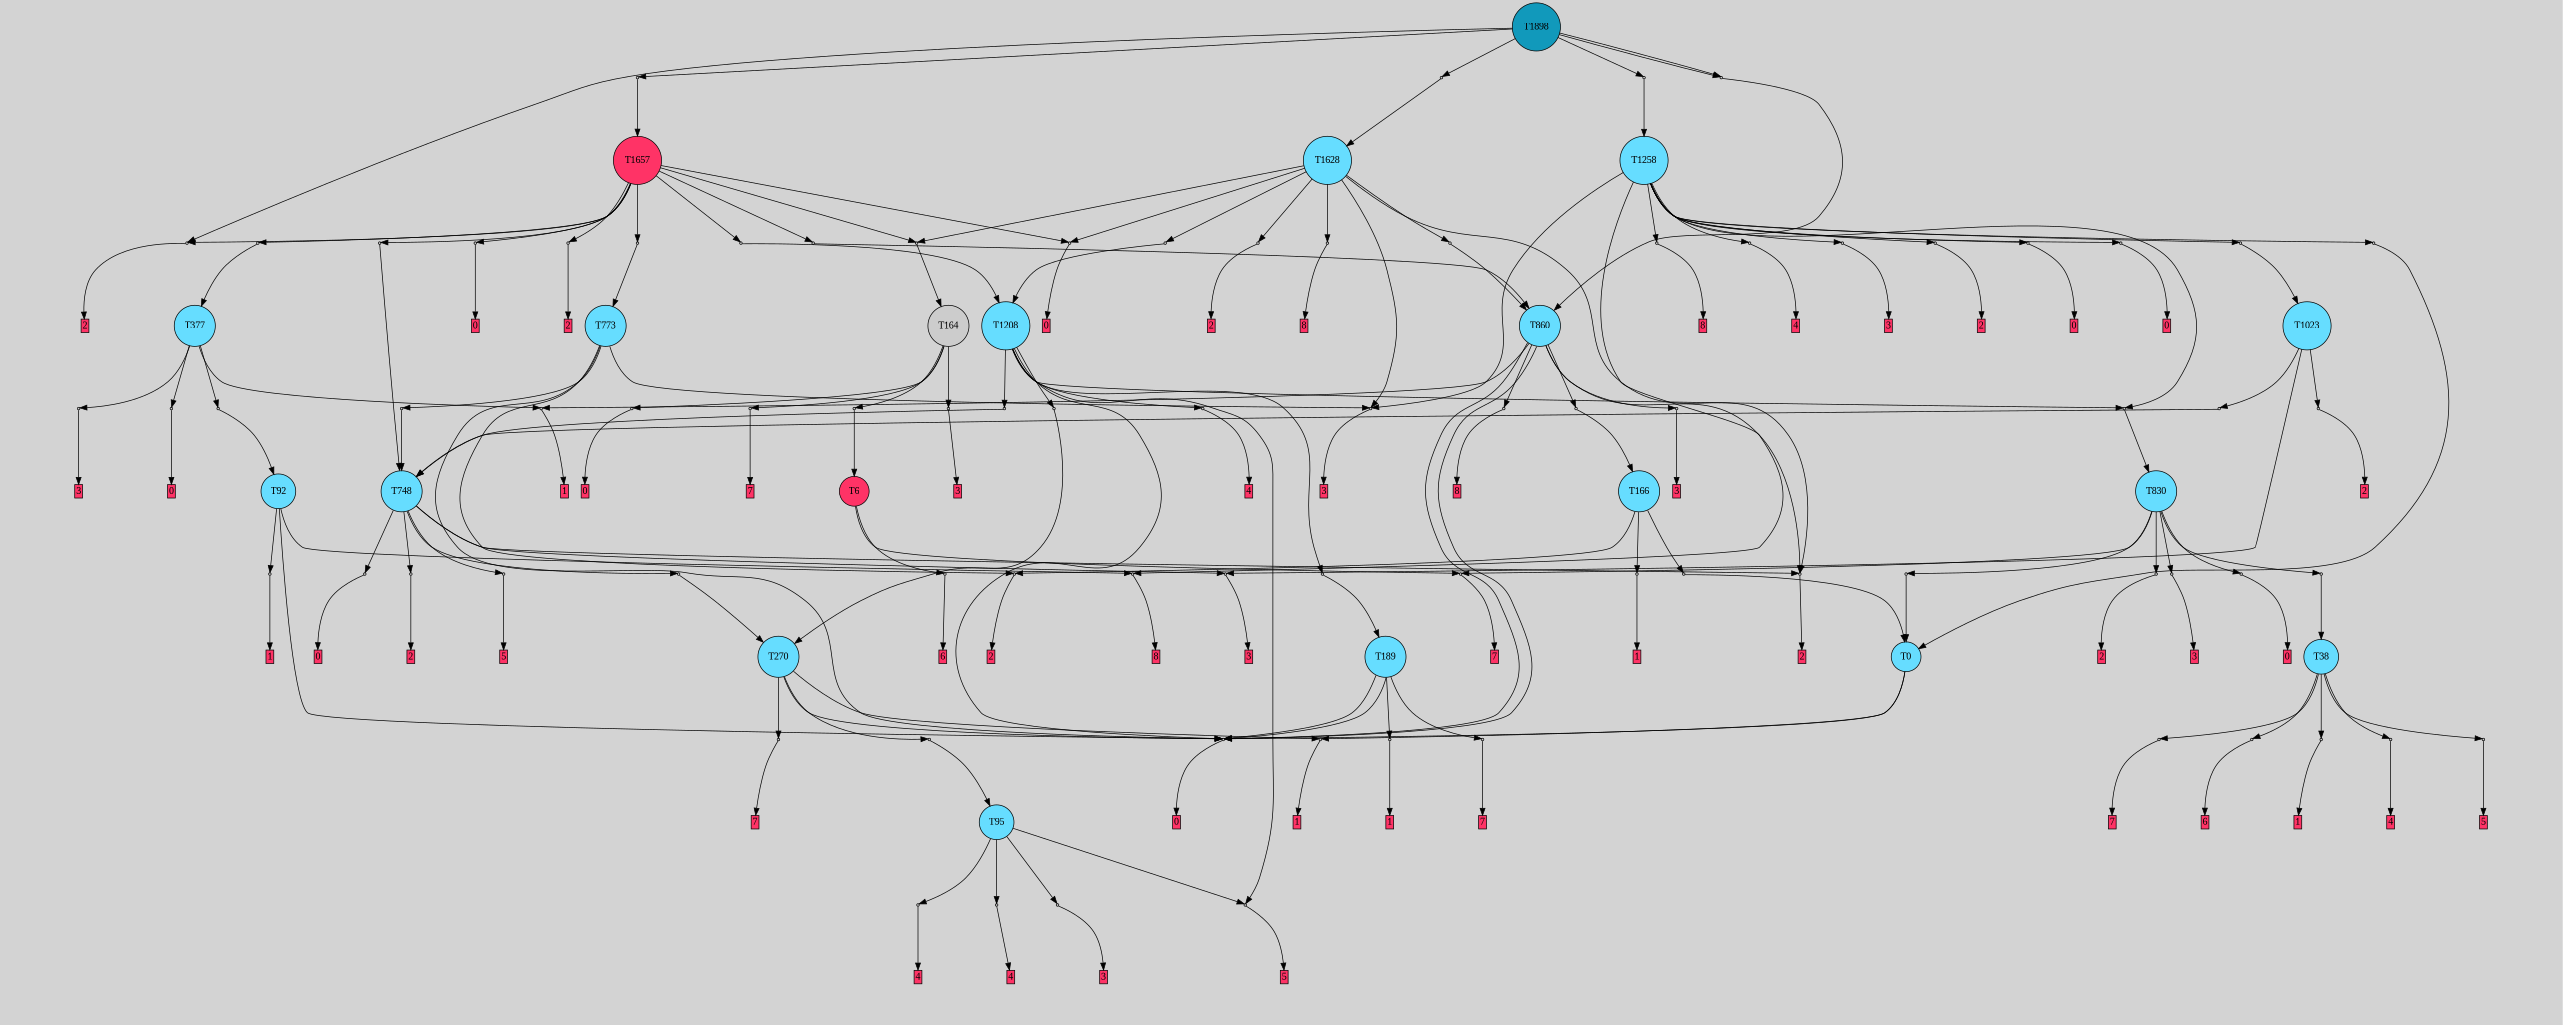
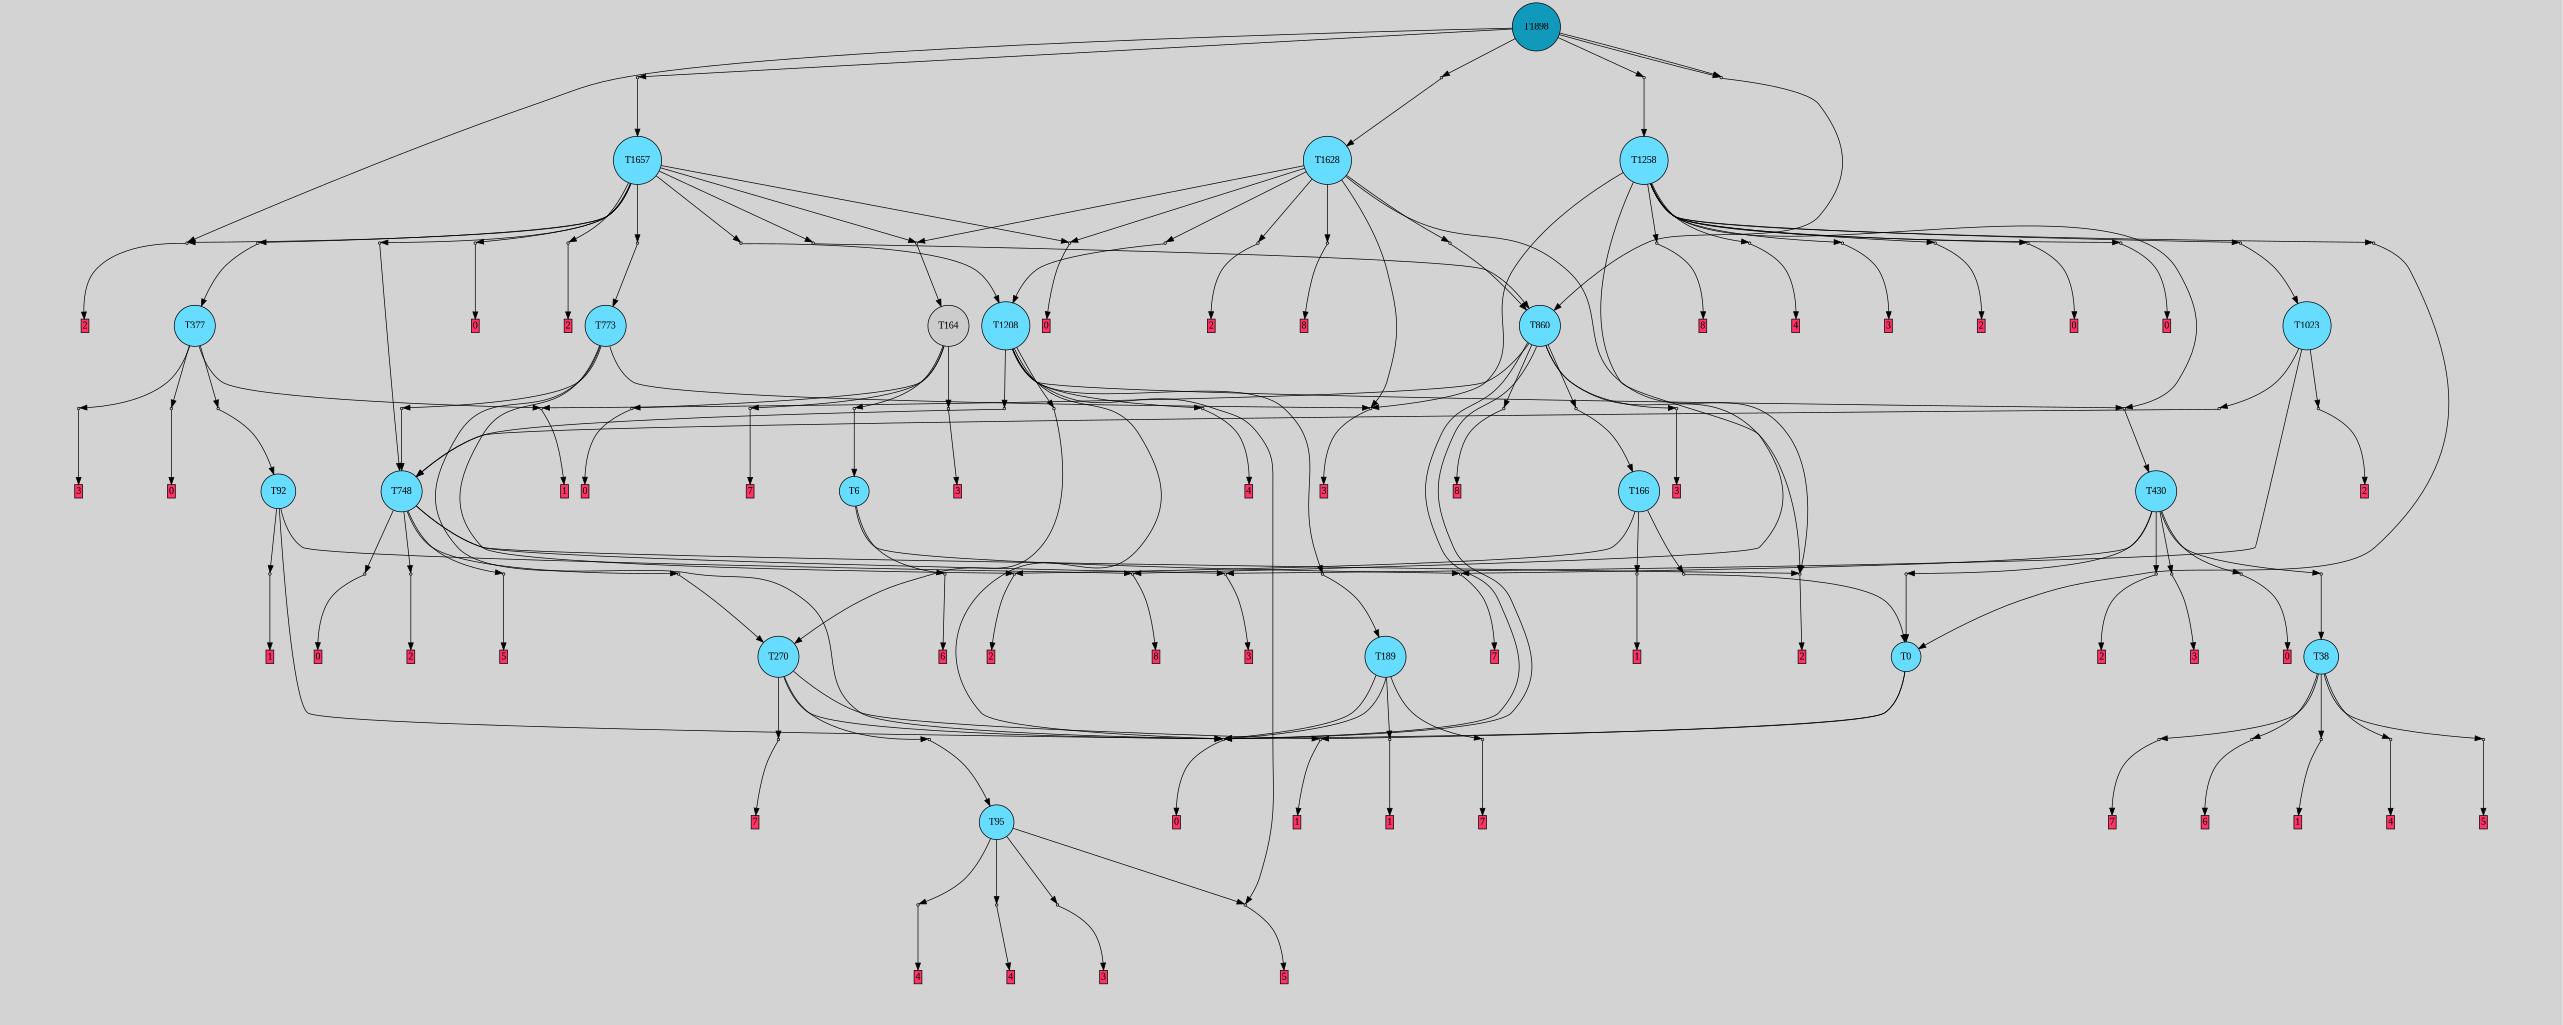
(638, 160) -> (638, 160)
(854, 491) -> (854, 491)
(2156, 491) -> (2156, 491)
